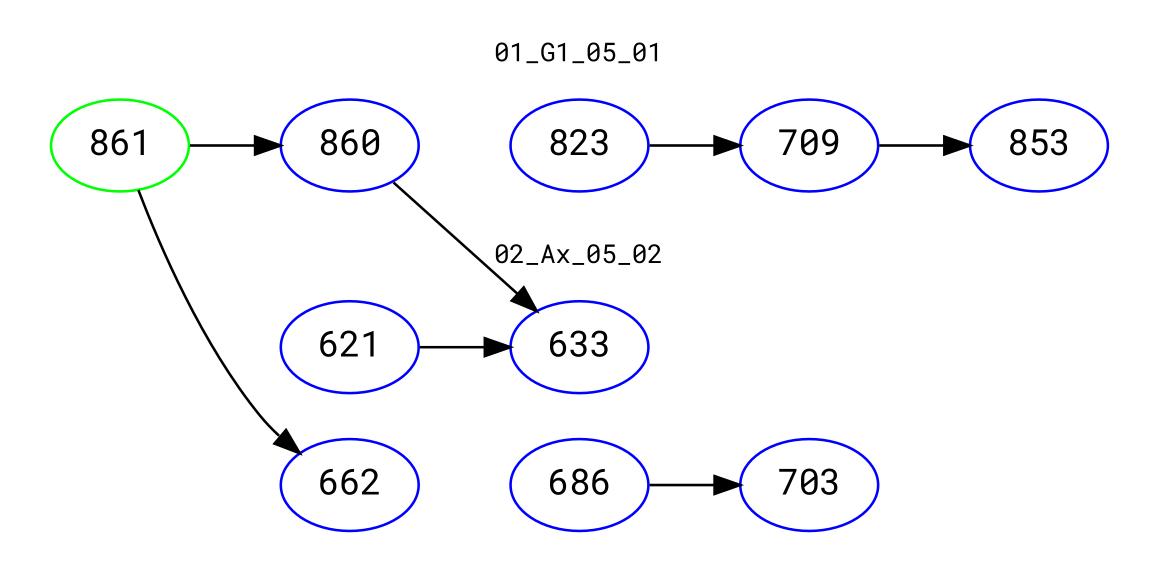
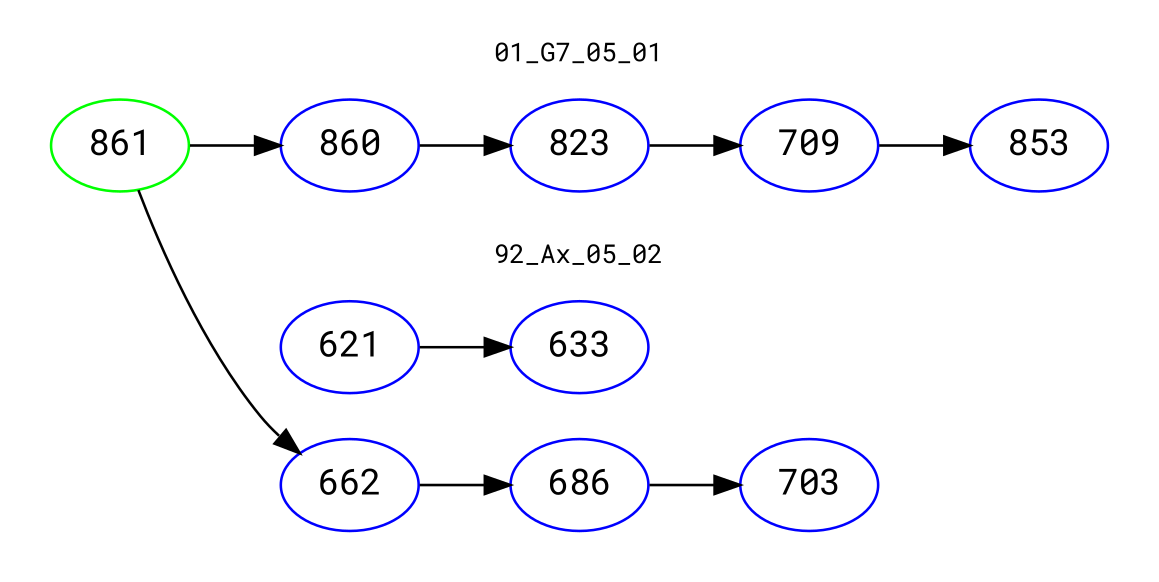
(579, 55) -> (579, 55)
(468, 249) -> (452, 146)
(579, 257) -> (579, 257)
none -> (452, 485)
